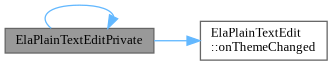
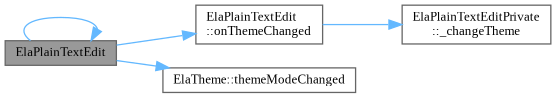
none -> (476, 25)
(80, 41) -> (61, 53)
none -> (259, 80)
